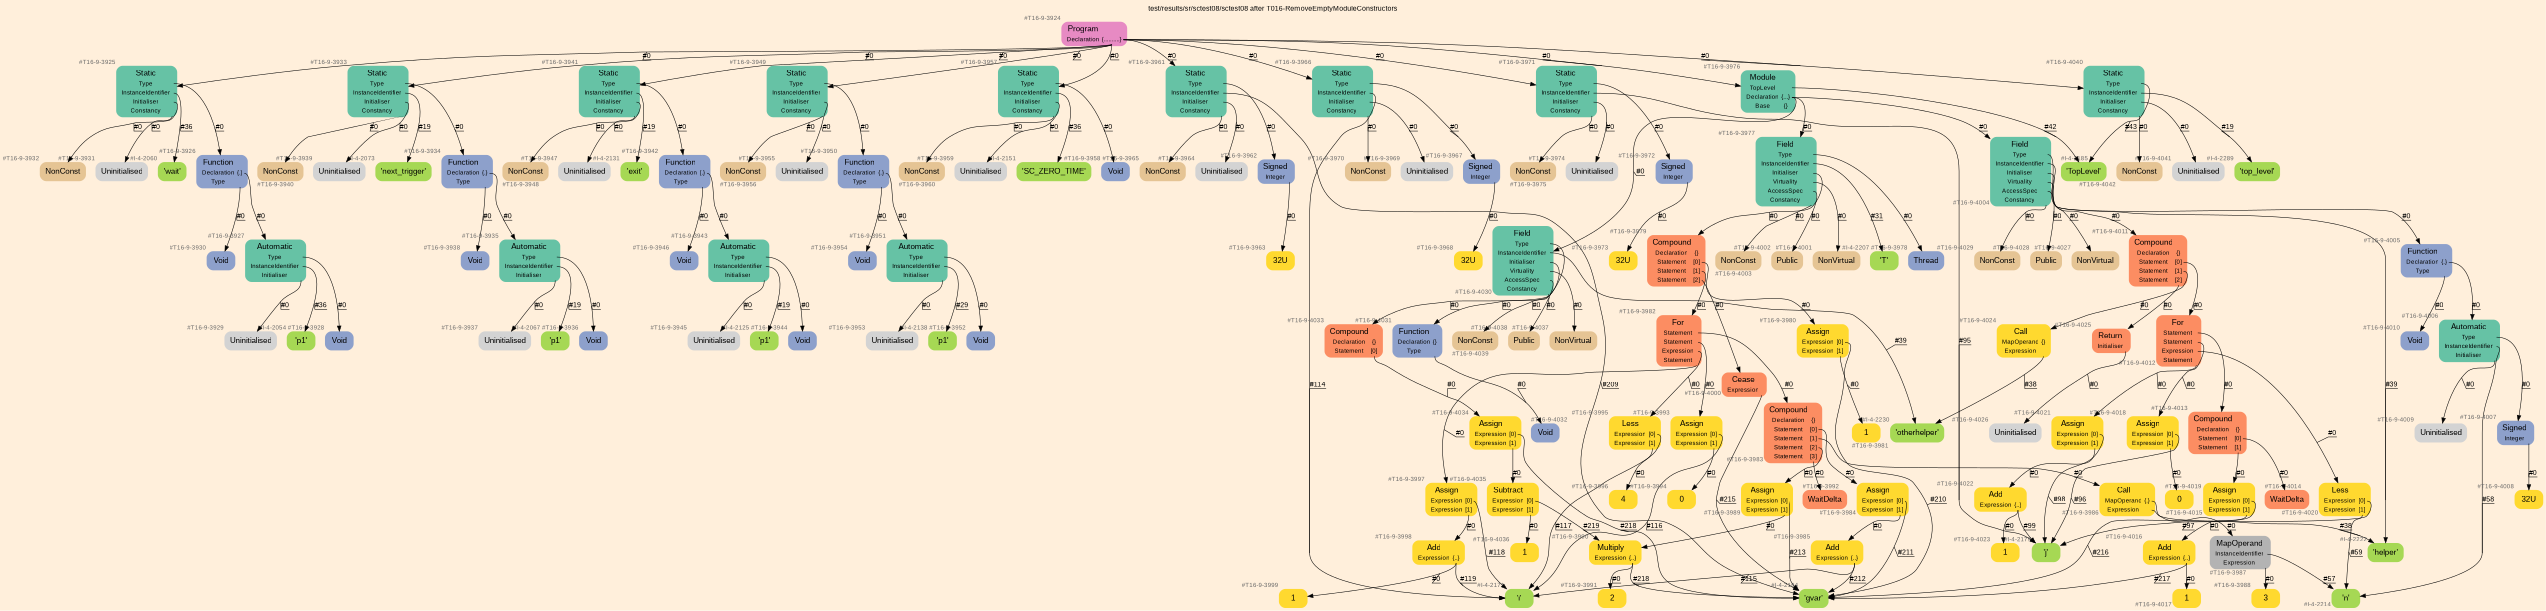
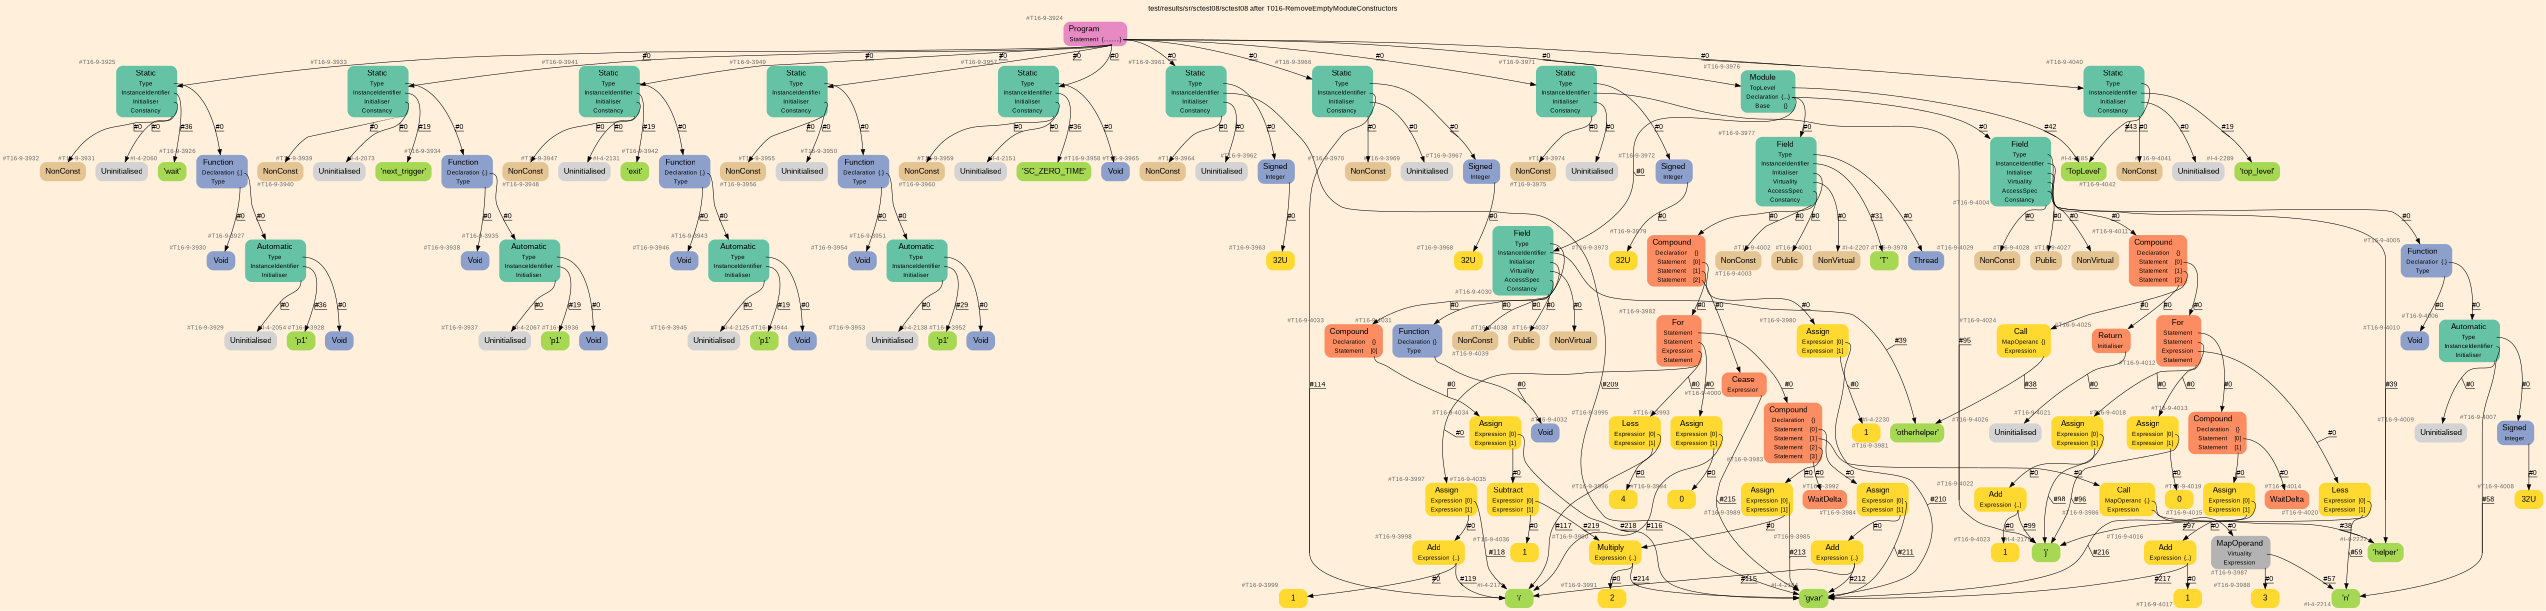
(1083, 39) -> (1084, 39)
(2239, 554) -> (2240, 554)
(1642, 579) -> (1642, 579)
